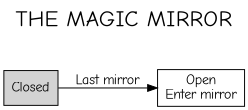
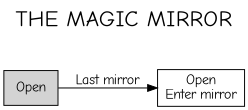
(31, 88) -> (31, 88)
